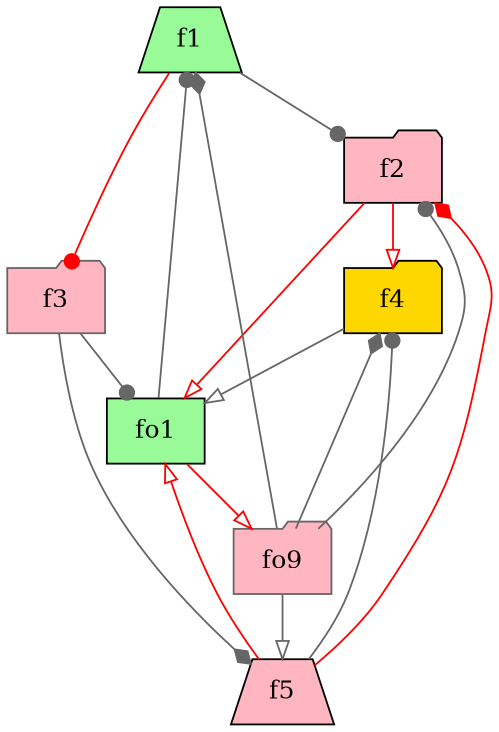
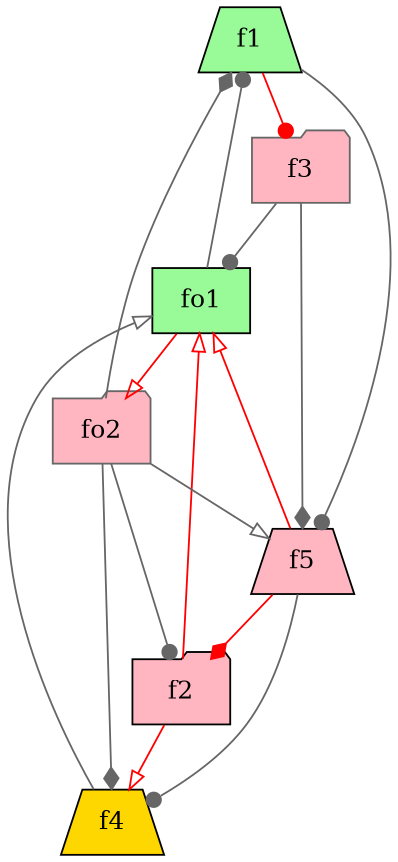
(285, 101) -> (389, 282)
(393, 301) -> (113, 822)
(283, 561) -> (102, 431)
